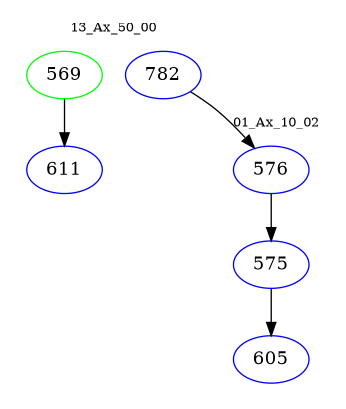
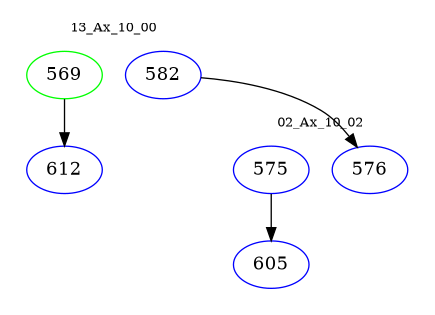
(114, 28) -> (114, 28)
(163, 75) -> (163, 75)
(276, 123) -> (321, 123)
(65, 170) -> (65, 170)
(271, 211) -> none
